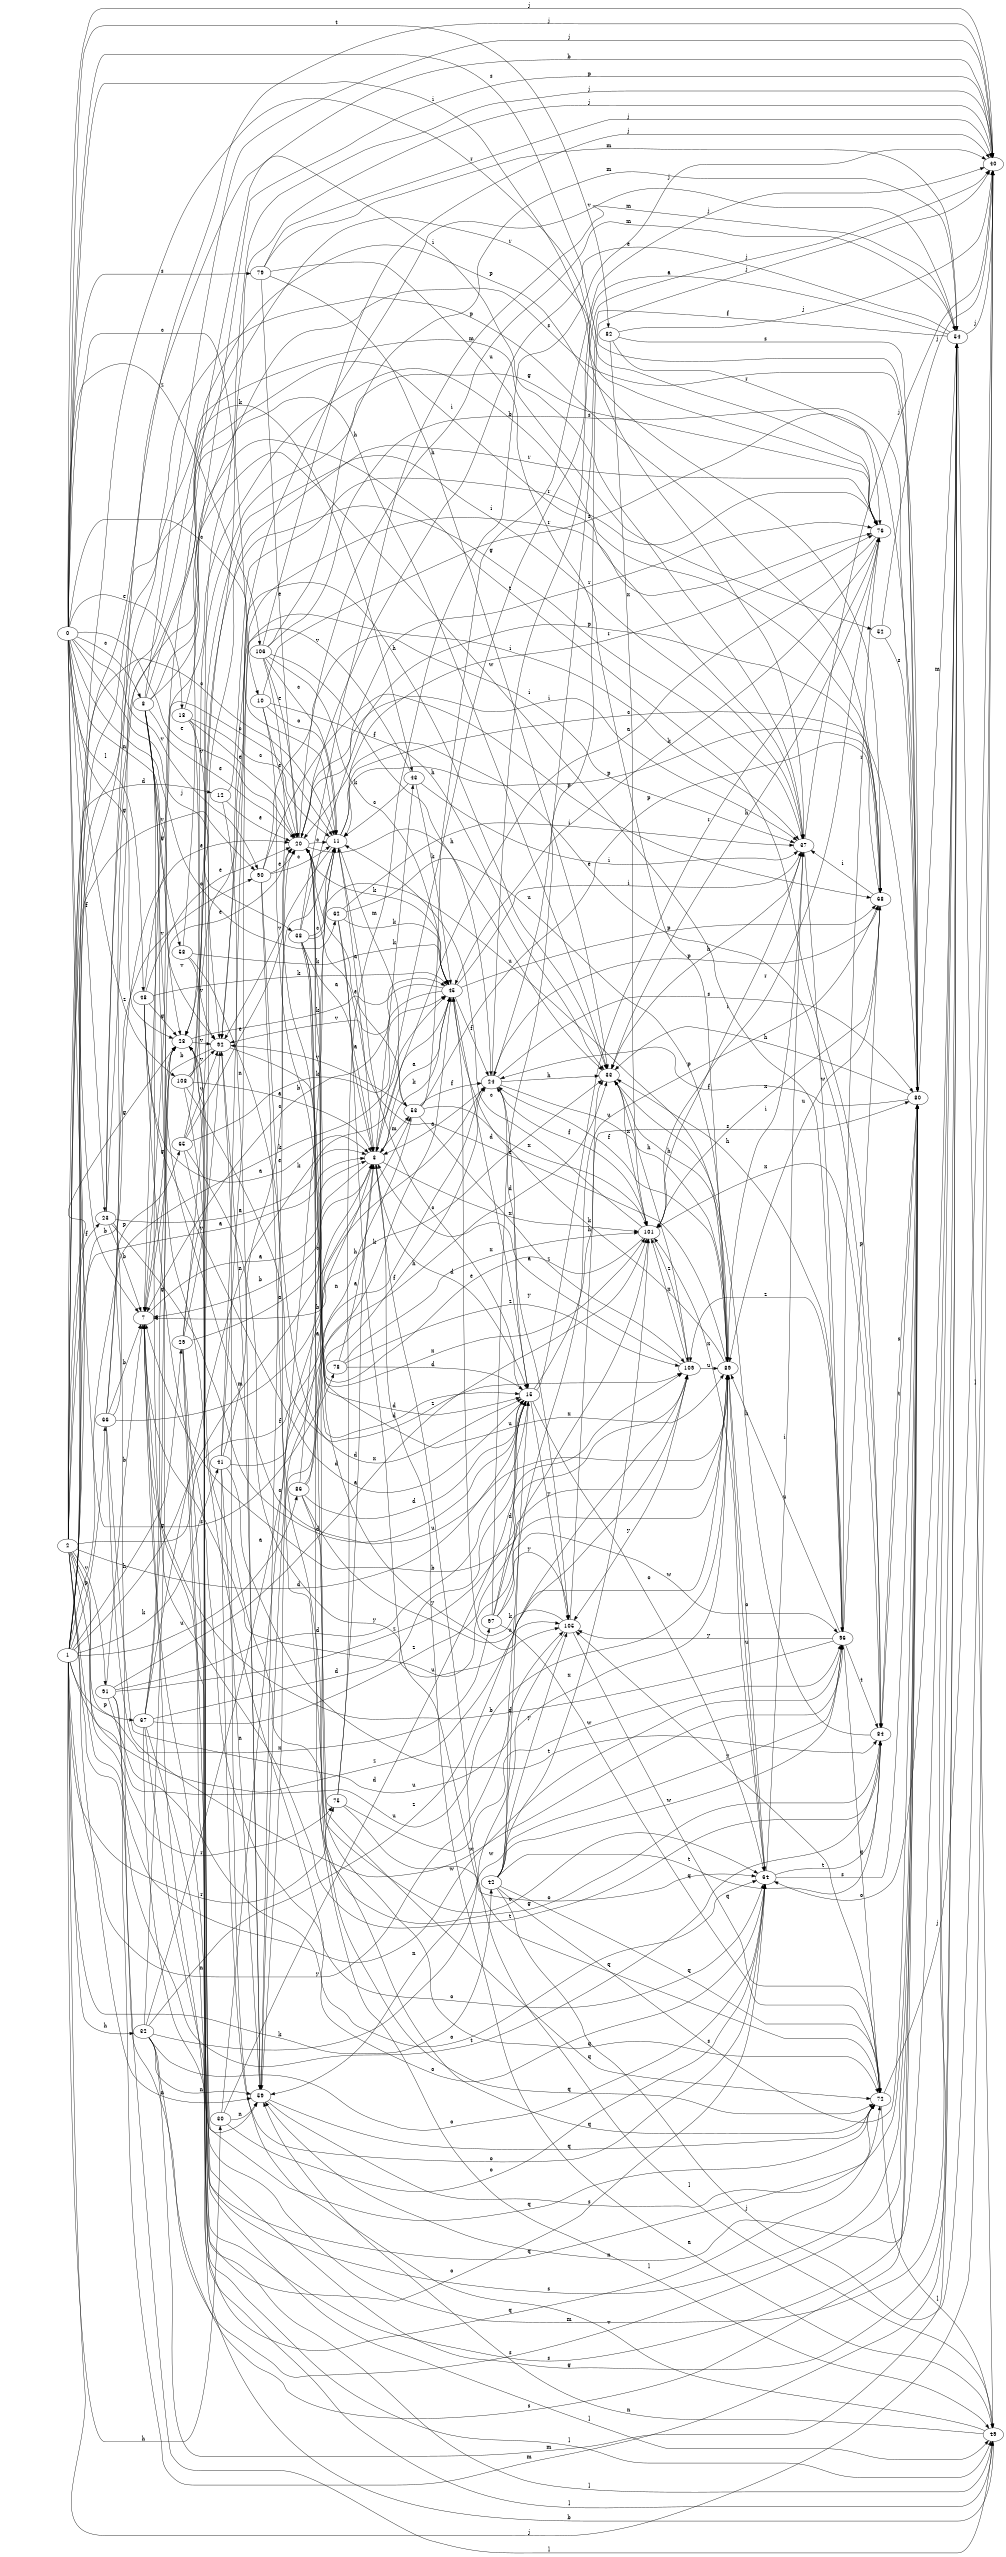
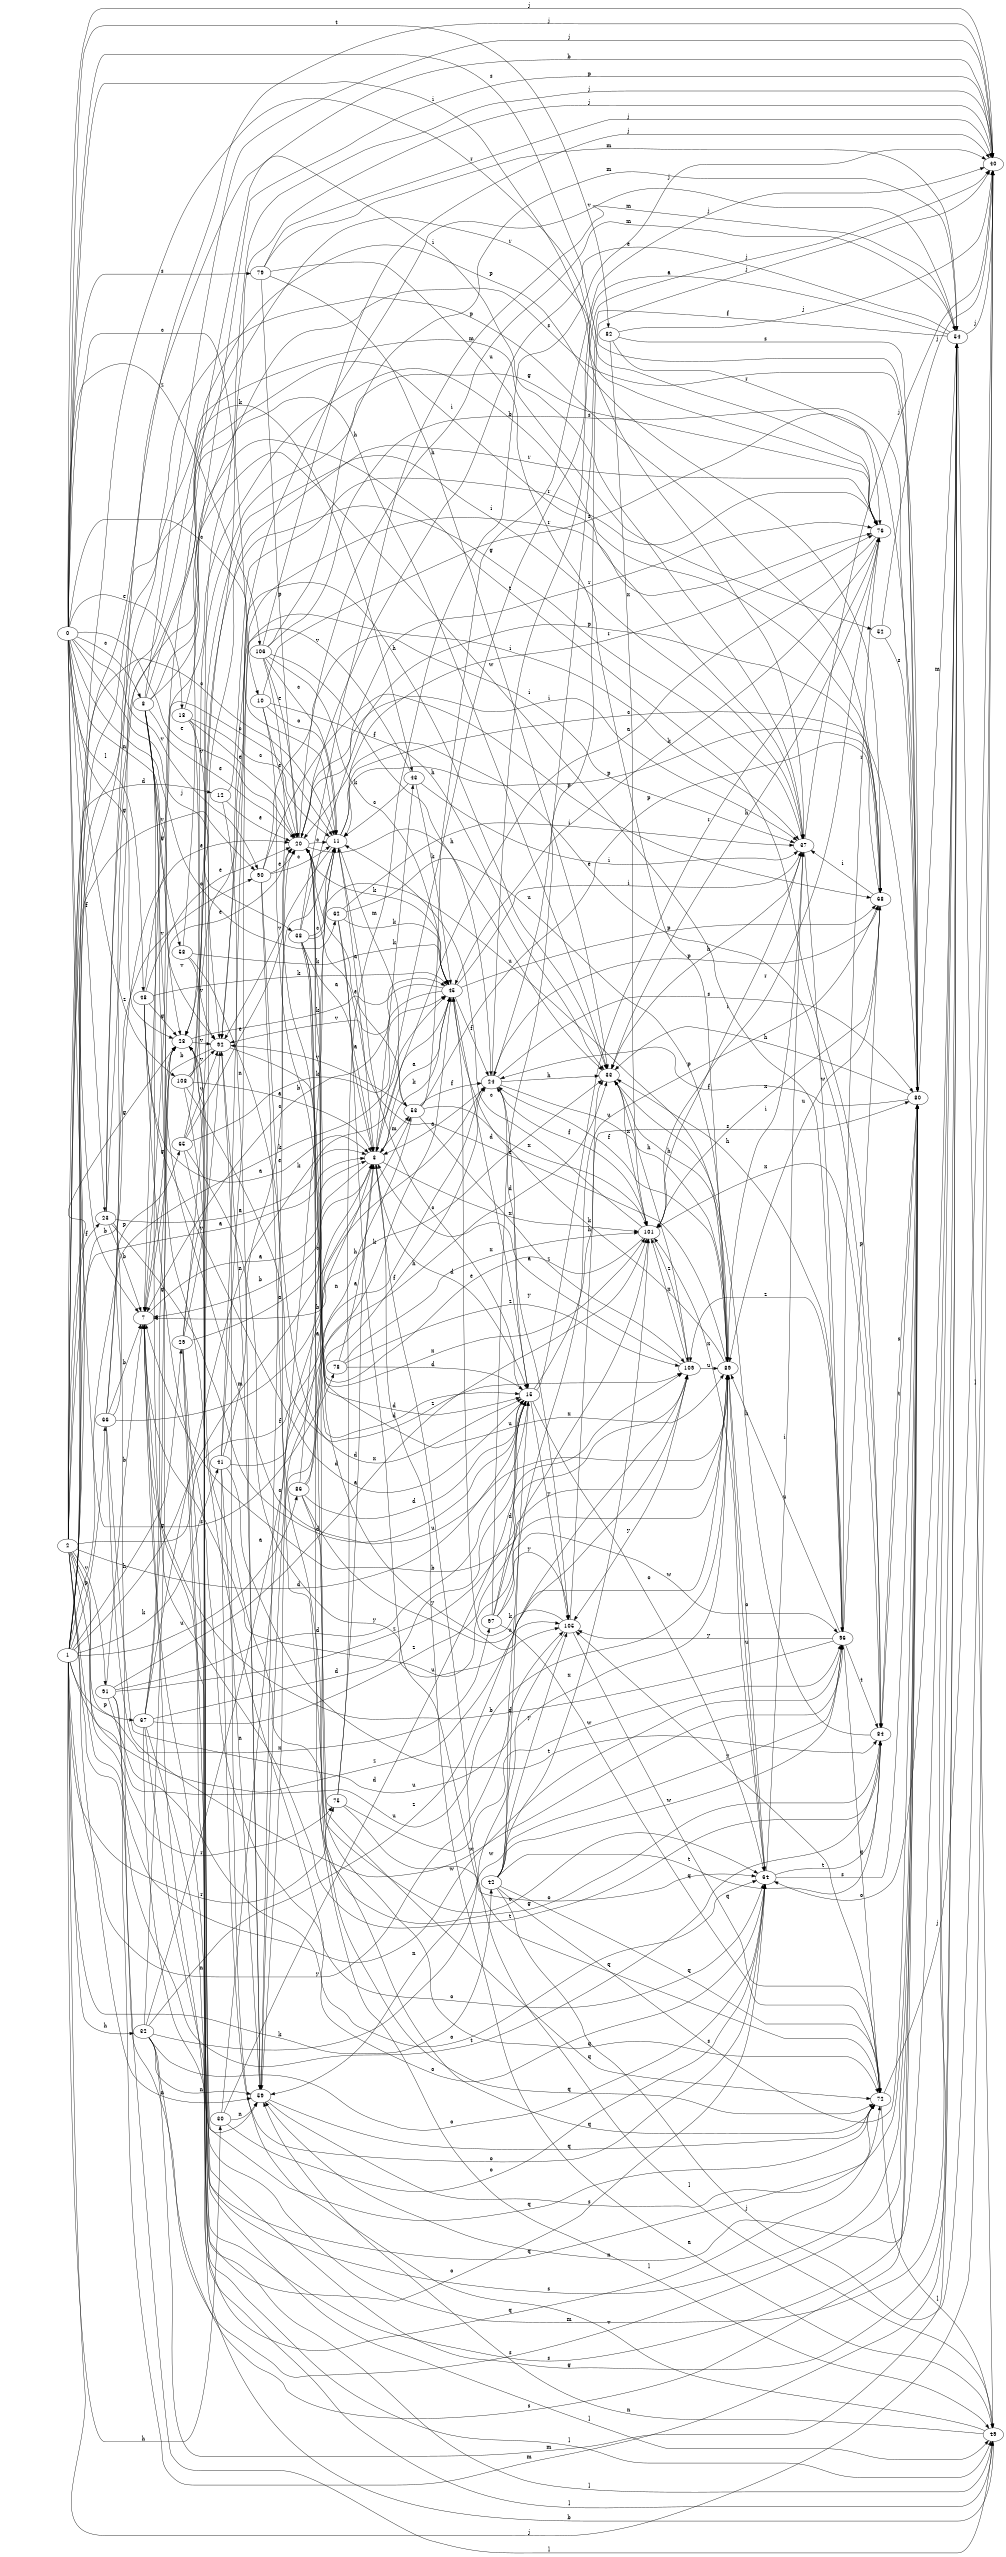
(280, 594) -> (280, 594)
